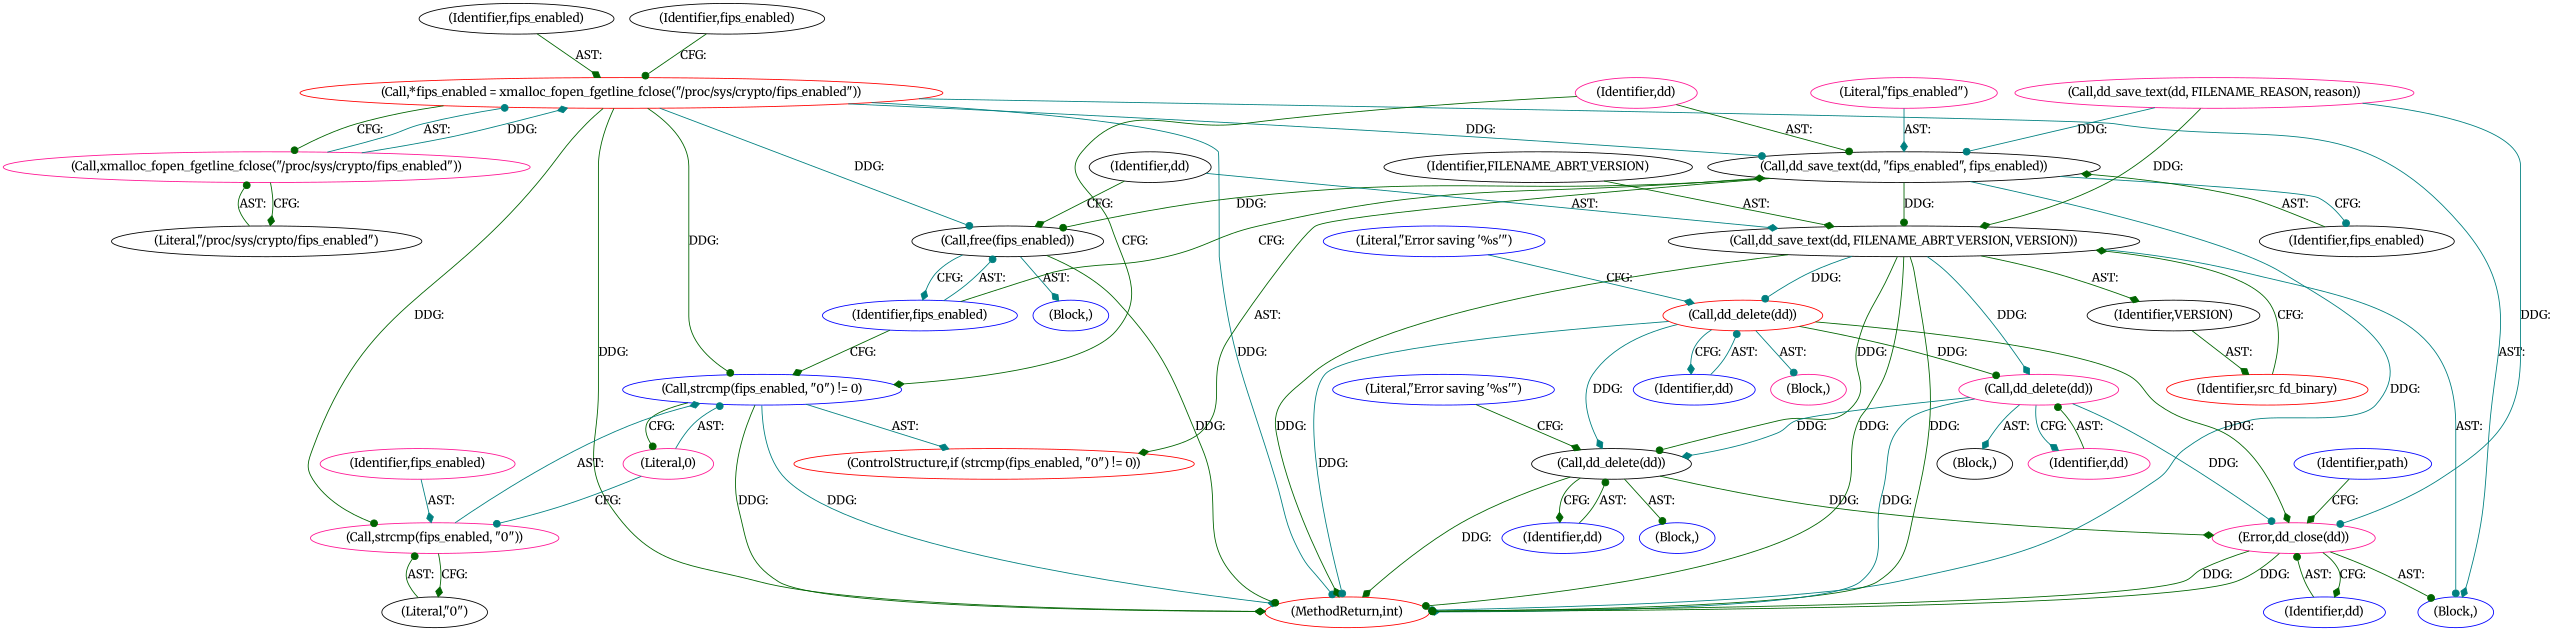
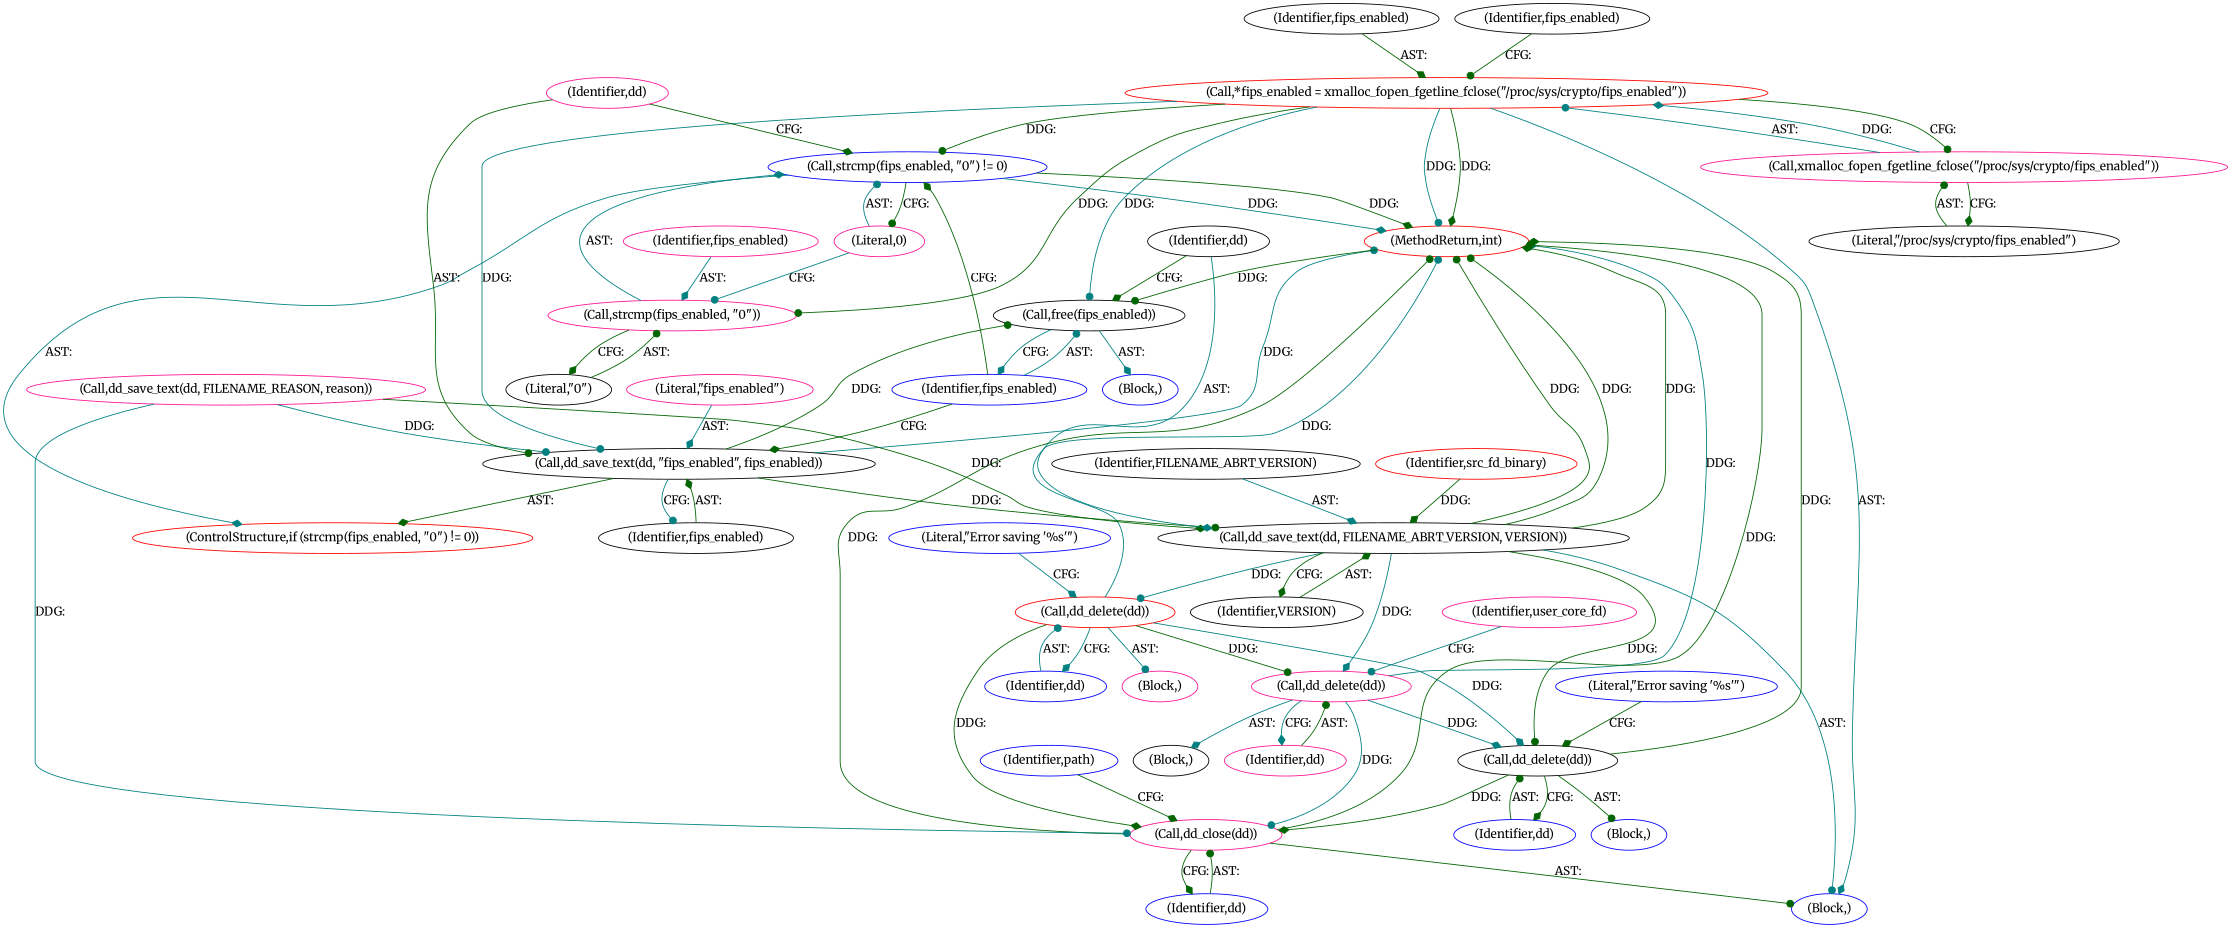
(1714, 203) -> (1295, 499)
(2107, 278) -> (1311, 575)
(2292, 316) -> (1457, 501)
(2216, 349) -> (1331, 578)
(1188, 414) -> (1257, 268)
(2294, 538) -> (1206, 835)
none -> (1539, 612)
